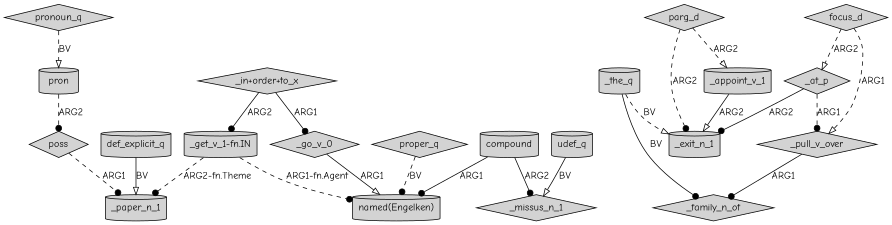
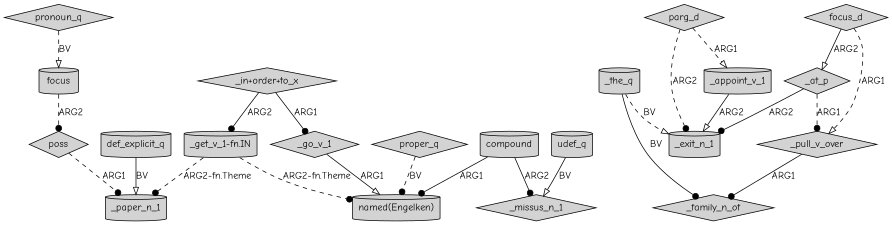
(833, 46) -> (833, 46)
(726, 49) -> (726, 49)
(59, 81) -> (59, 81)
(315, 144) -> (315, 144)
(317, 176) -> (317, 176)
